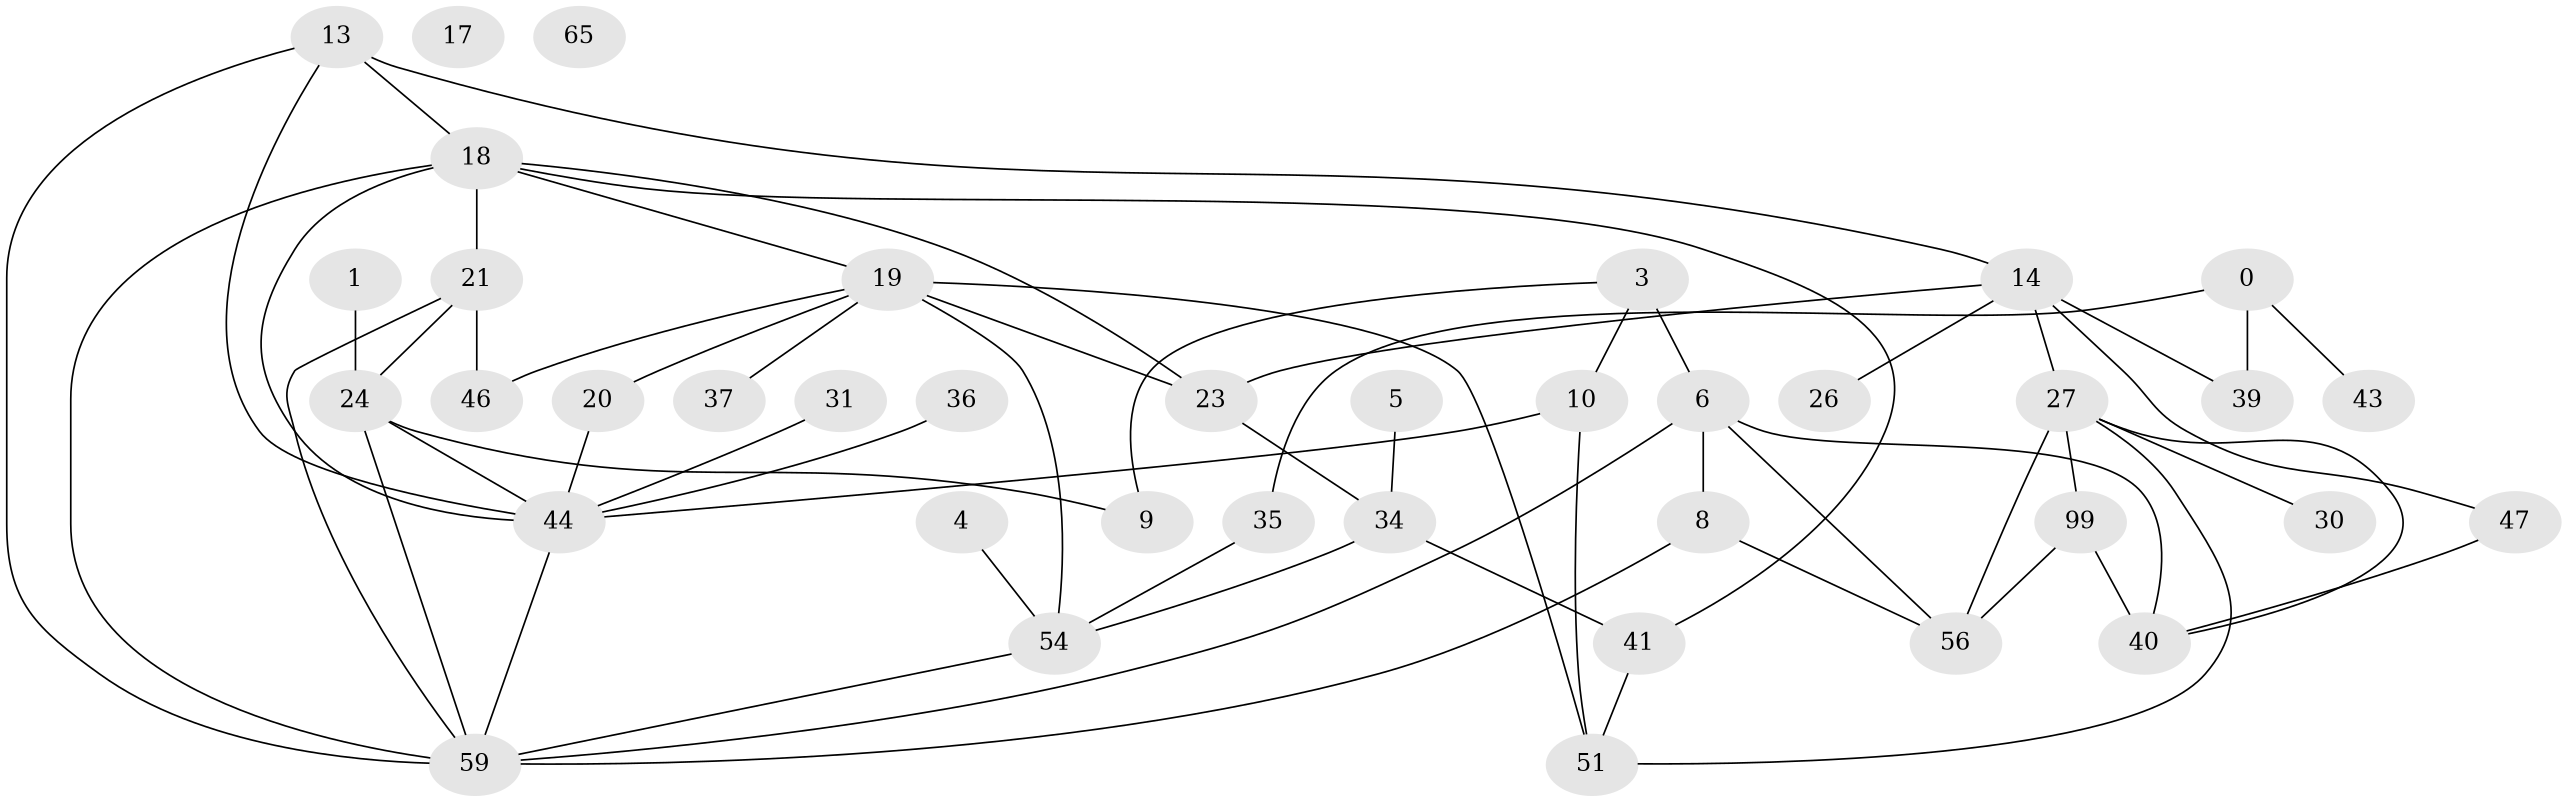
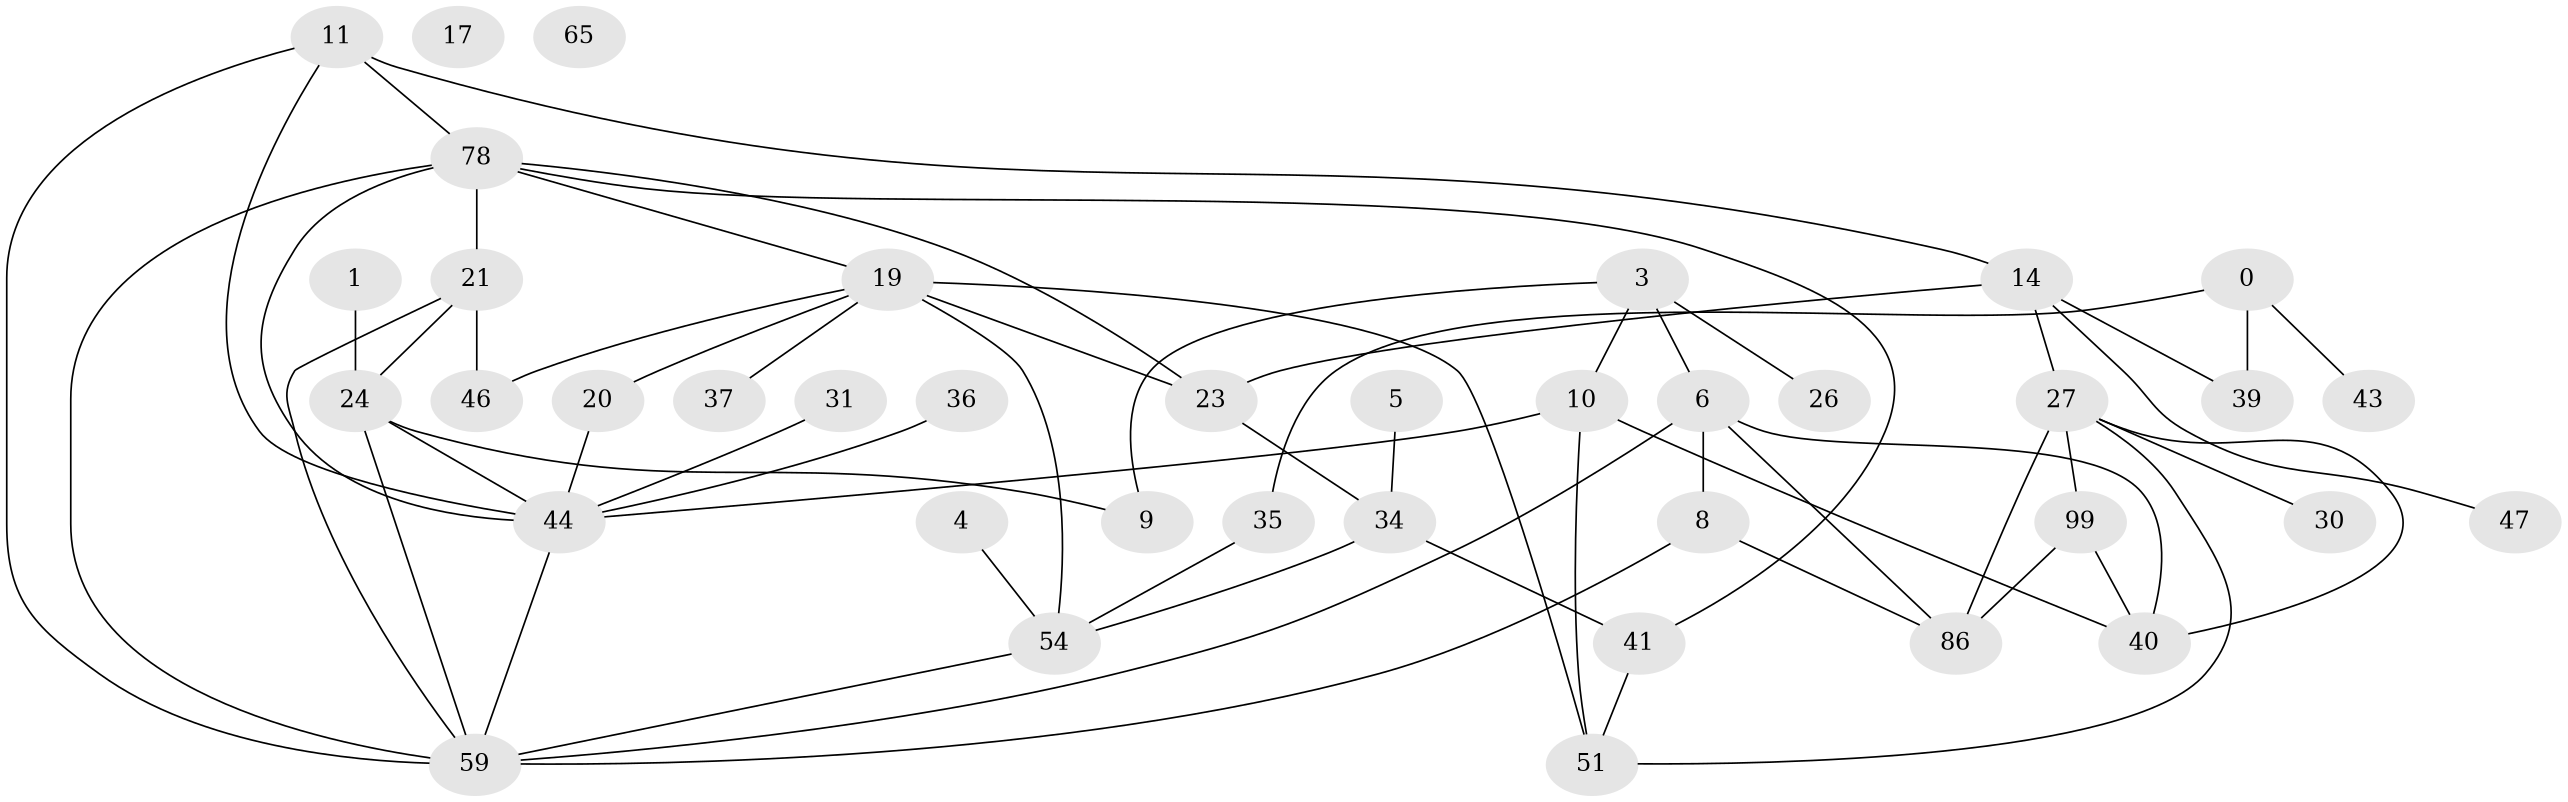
(337, 37) -> (337, 37)
(477, 158) -> (477, 158)
(1926, 340) -> (1734, 340)
(2385, 573) -> (1861, 526)
(1956, 644) -> (1956, 644)
